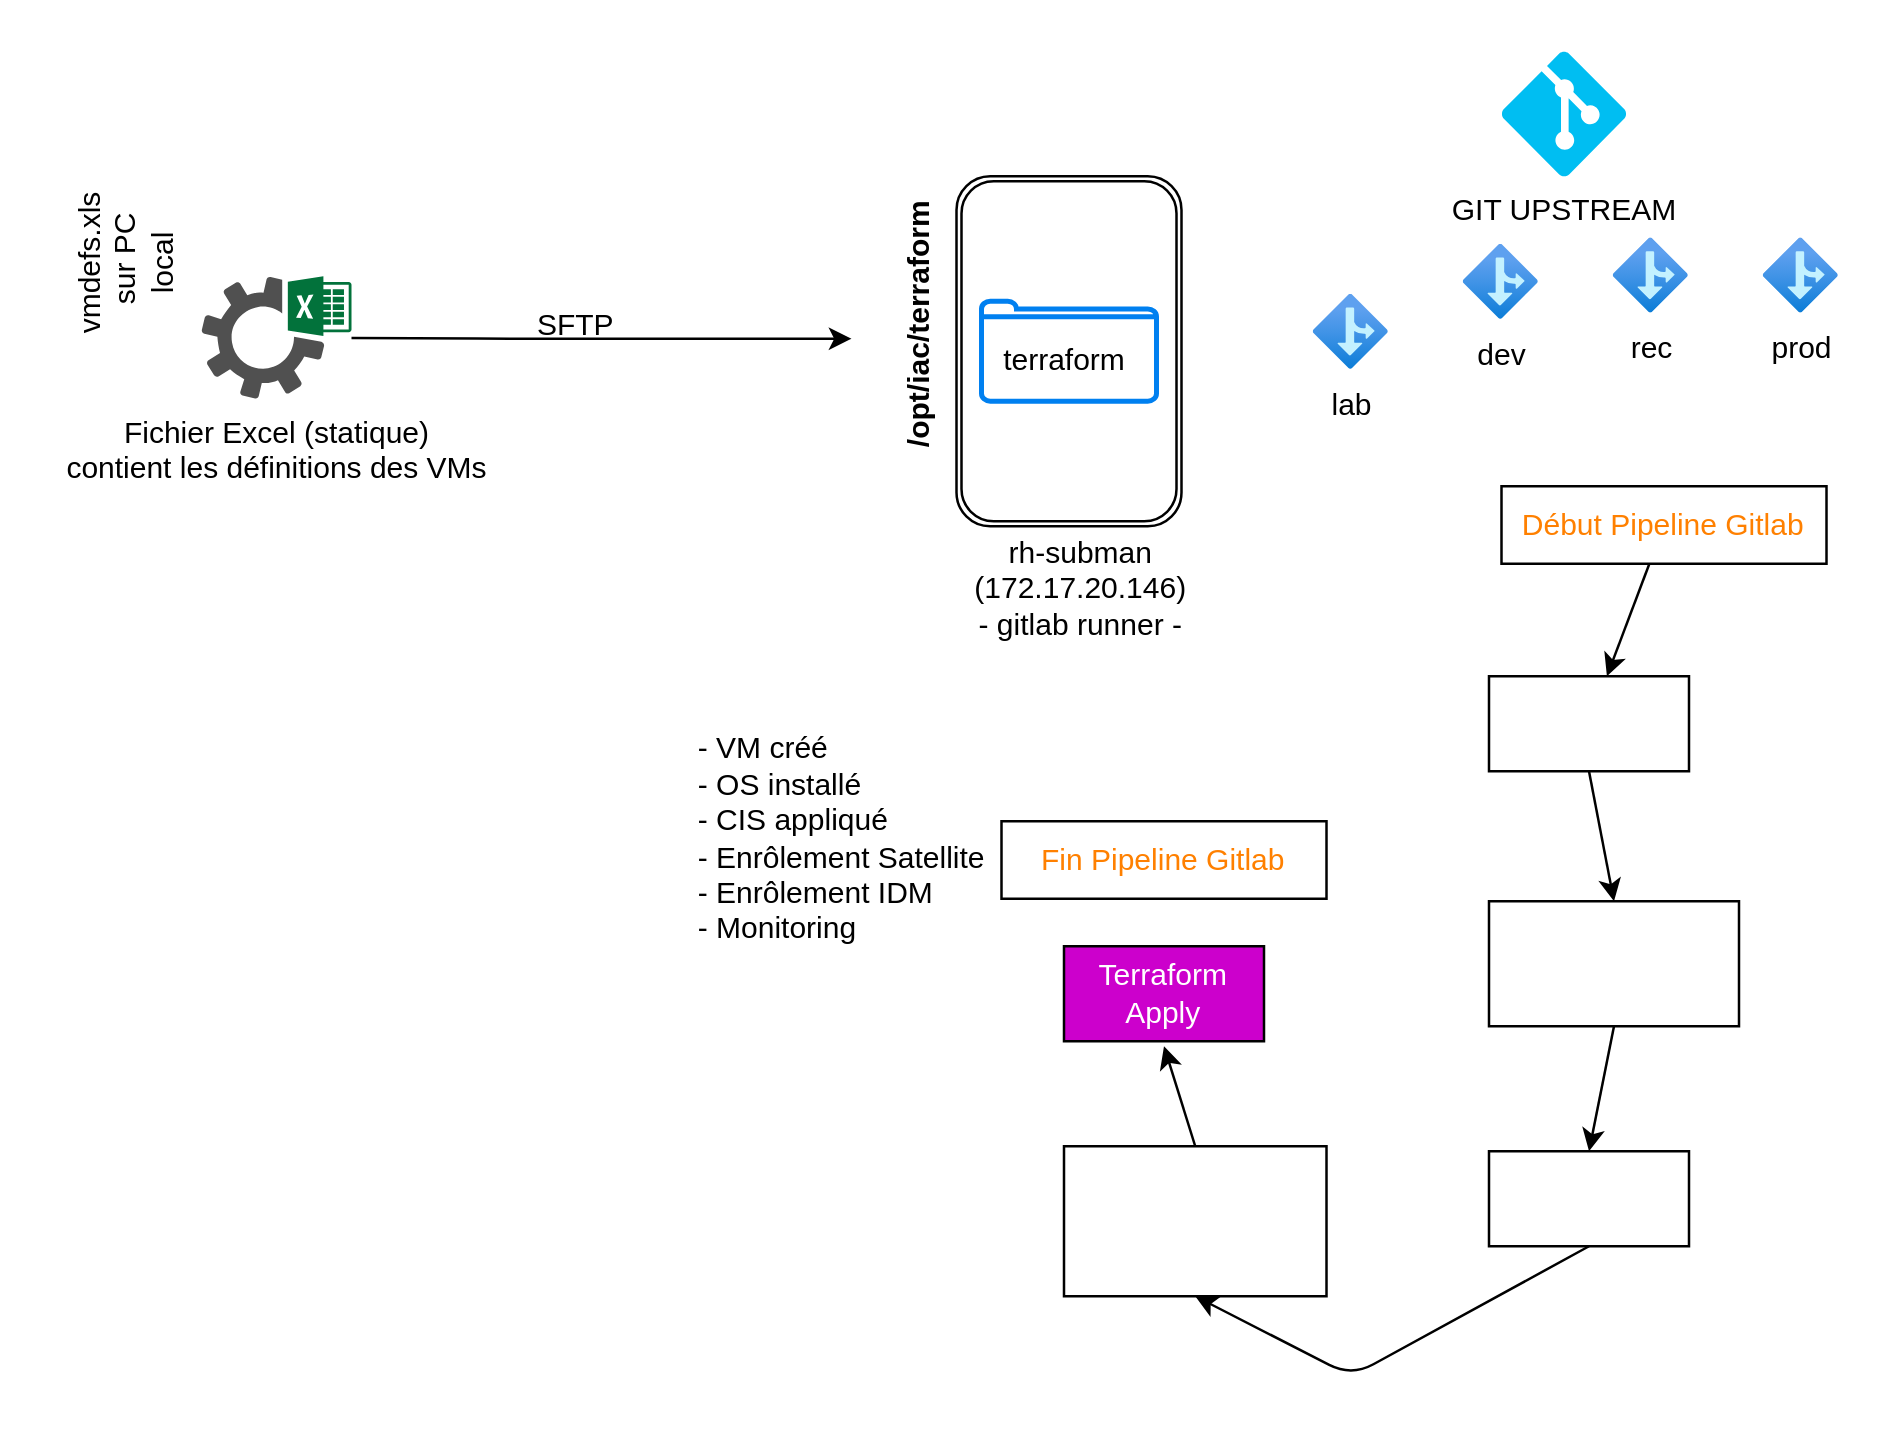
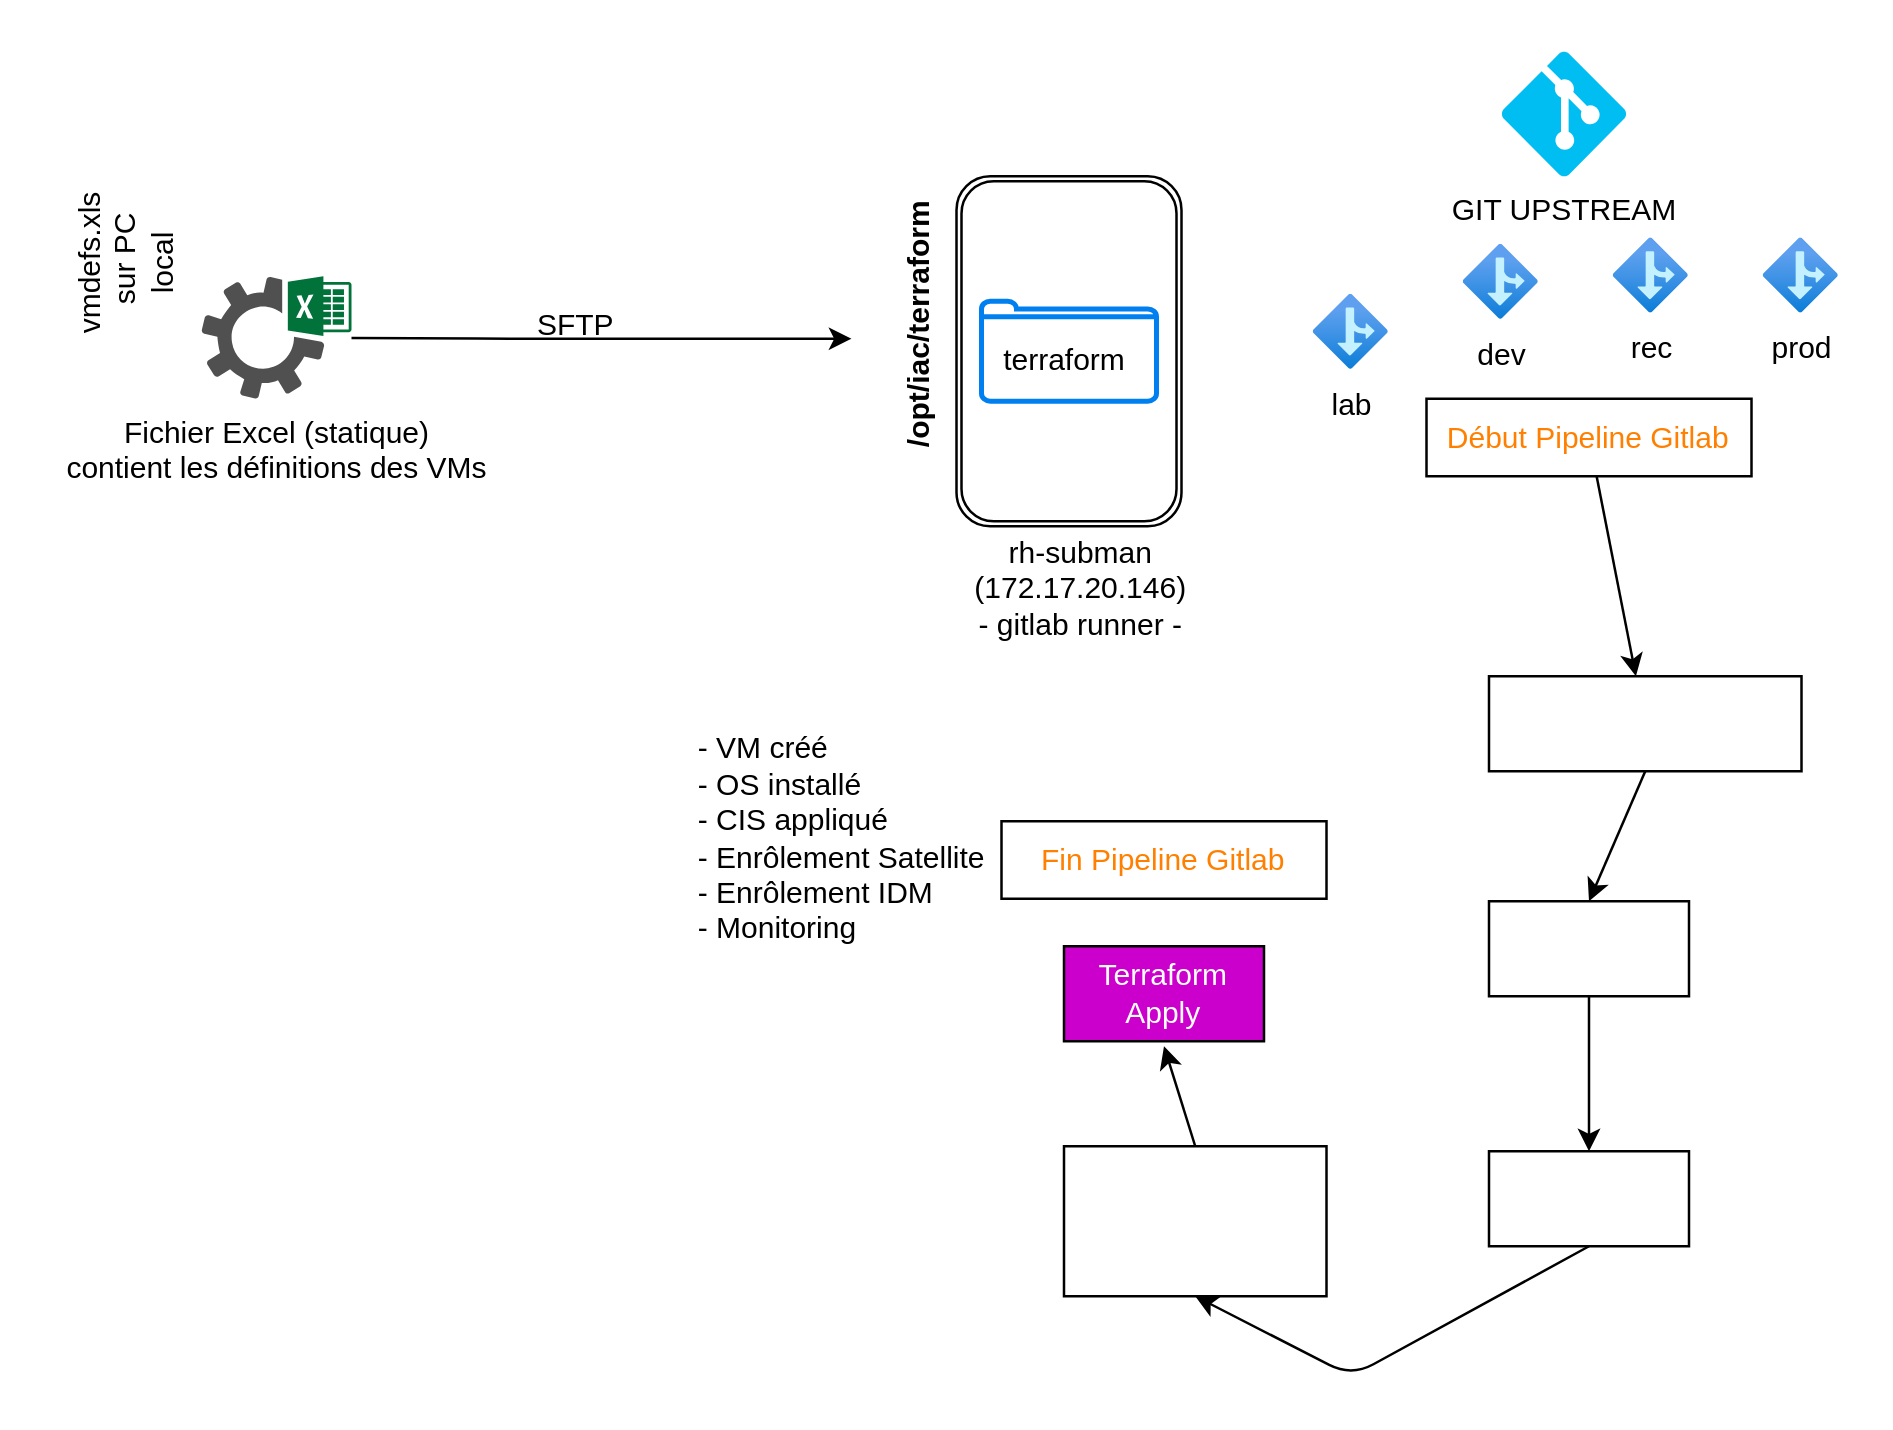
(1664, 525) -> (1589, 438)
(1589, 724) -> (1645, 724)
(1614, 964) -> (1589, 949)
